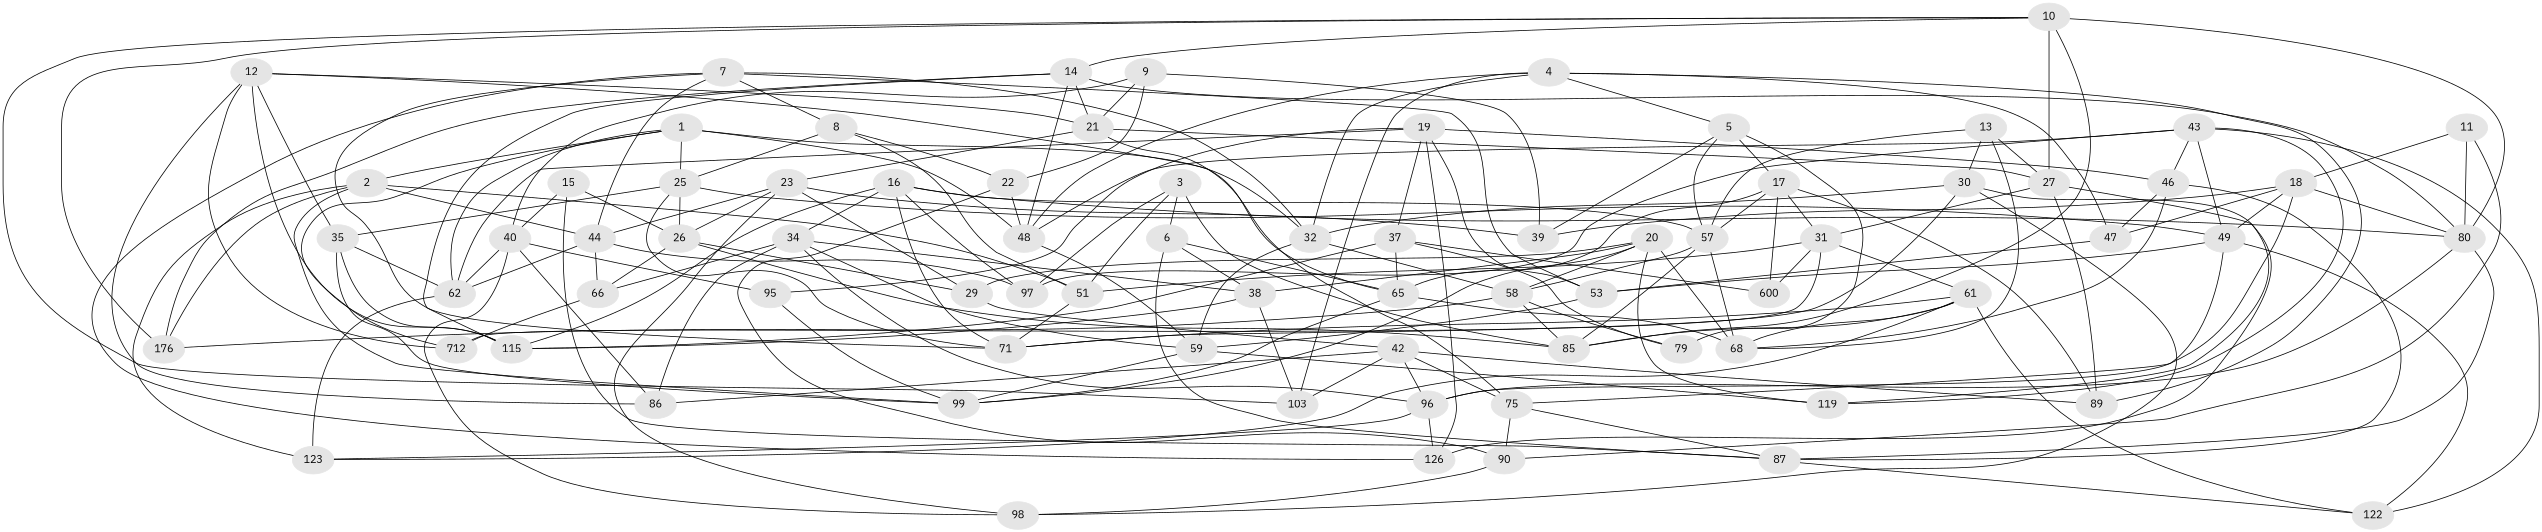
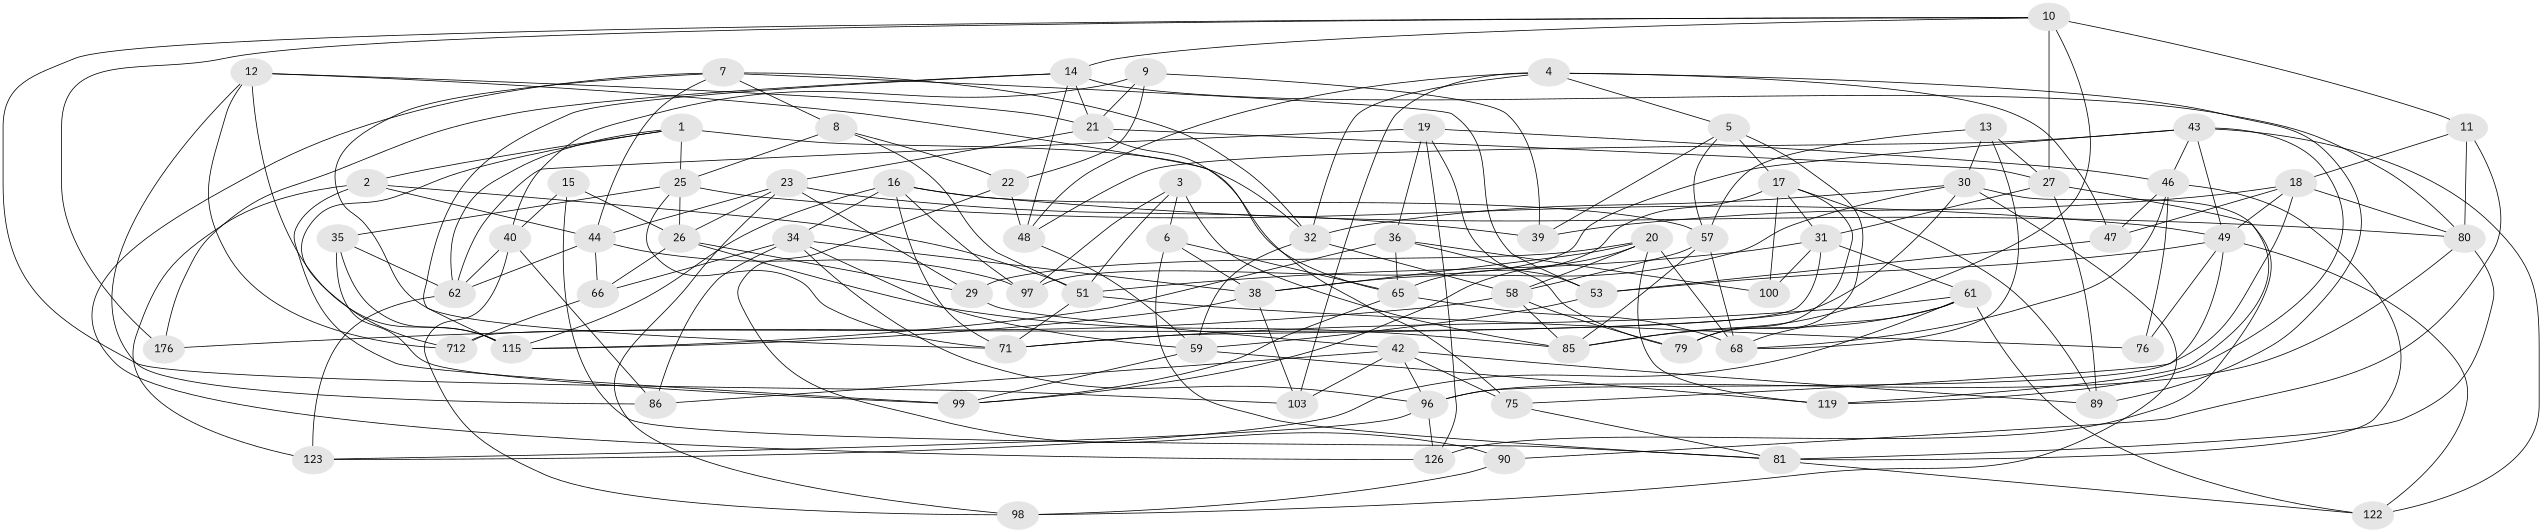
(2349, 53) -> (2261, 65)
(882, 158) -> none
(294, 160) -> none
(1743, 211) -> (1829, 297)
(240, 238) -> none
(1395, 239) -> (1395, 239)
none -> (1650, 270)
(770, 294) -> none
(1769, 294) -> (1769, 294)
none -> (2143, 349)
(1508, 432) -> none
(1780, 460) -> (1780, 460)
